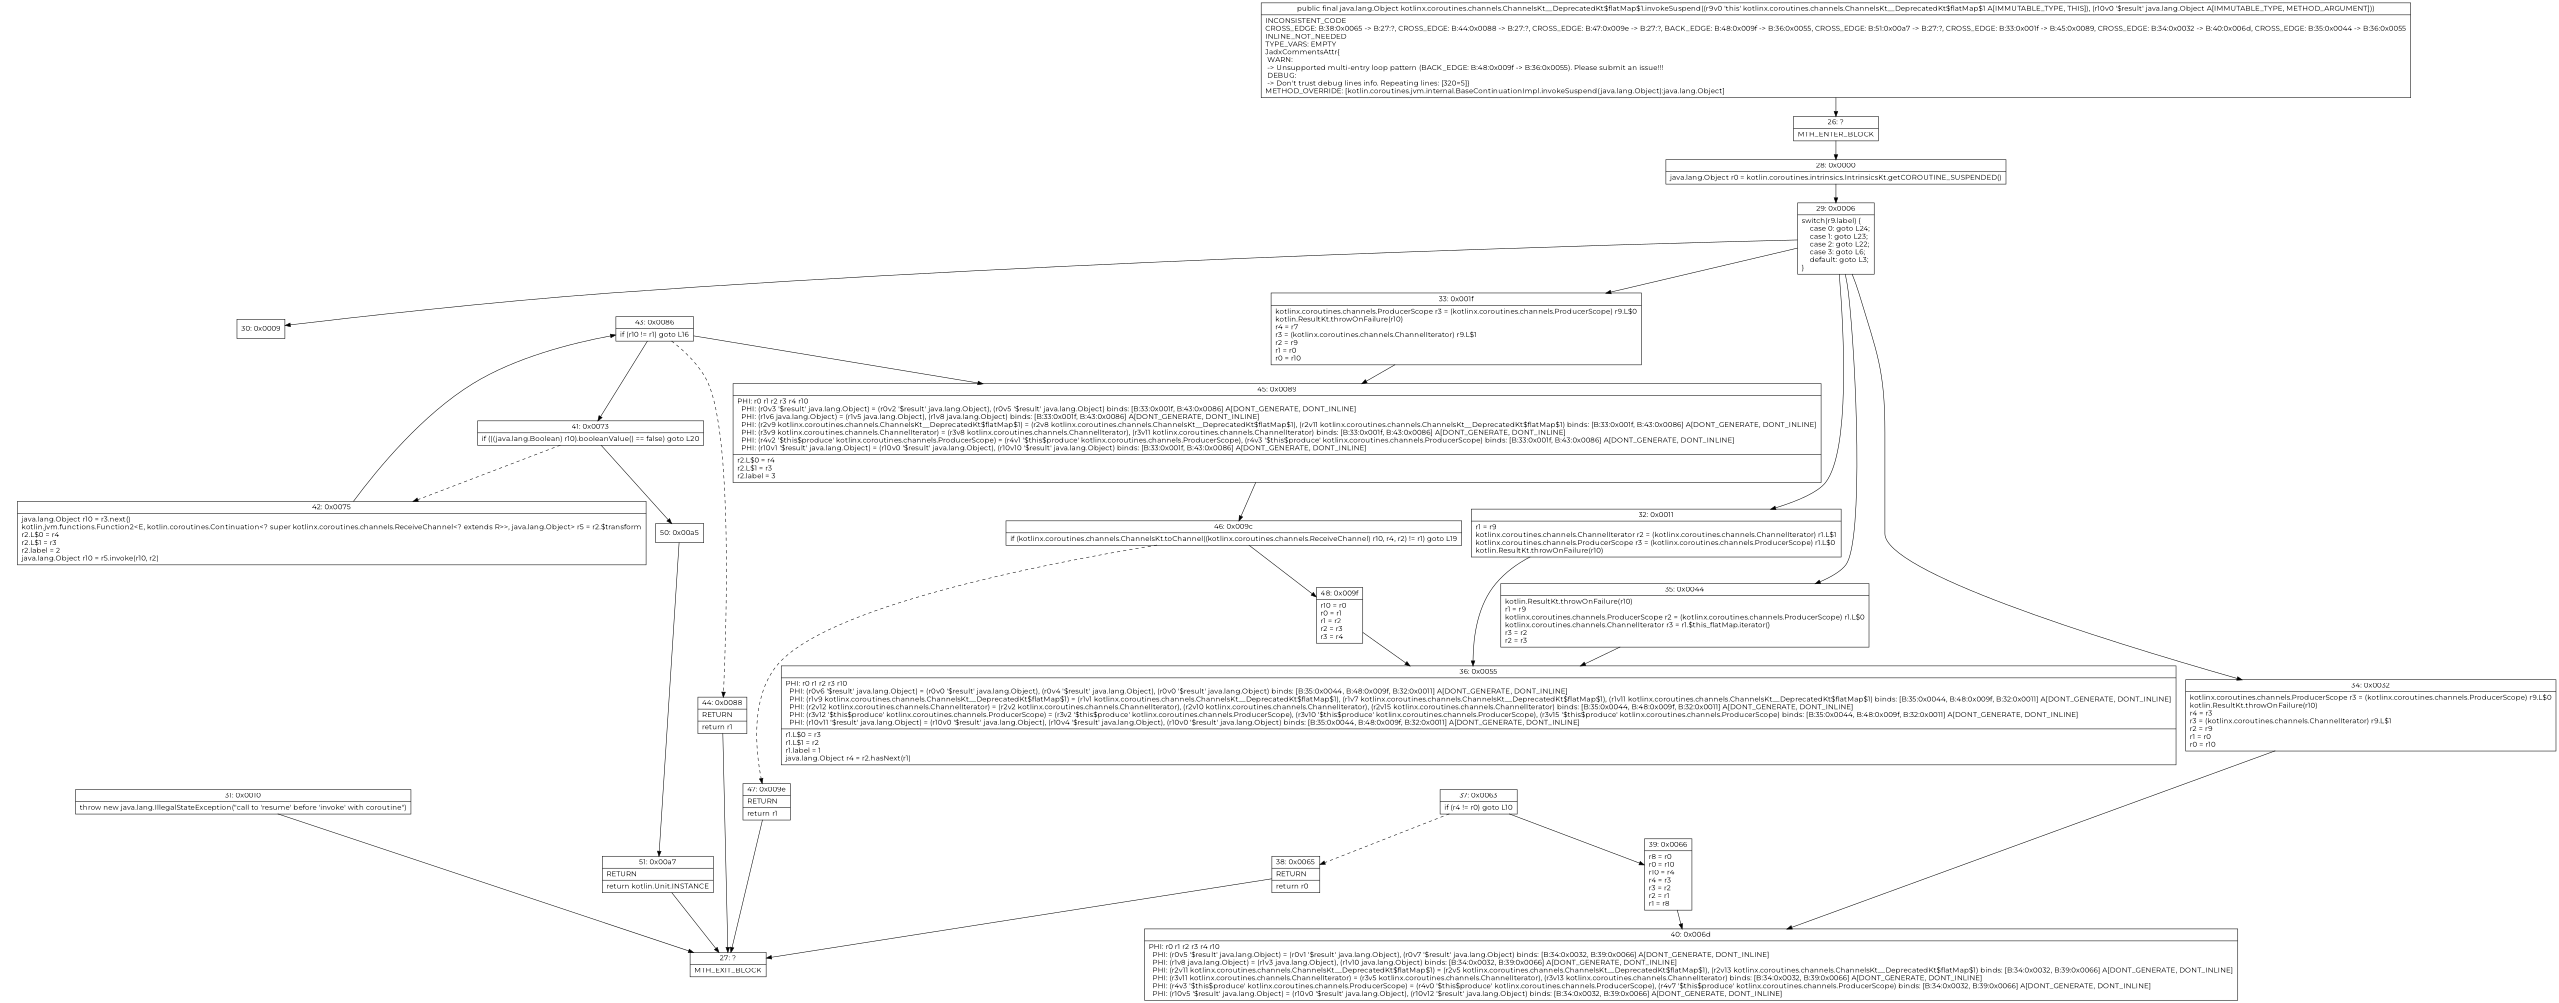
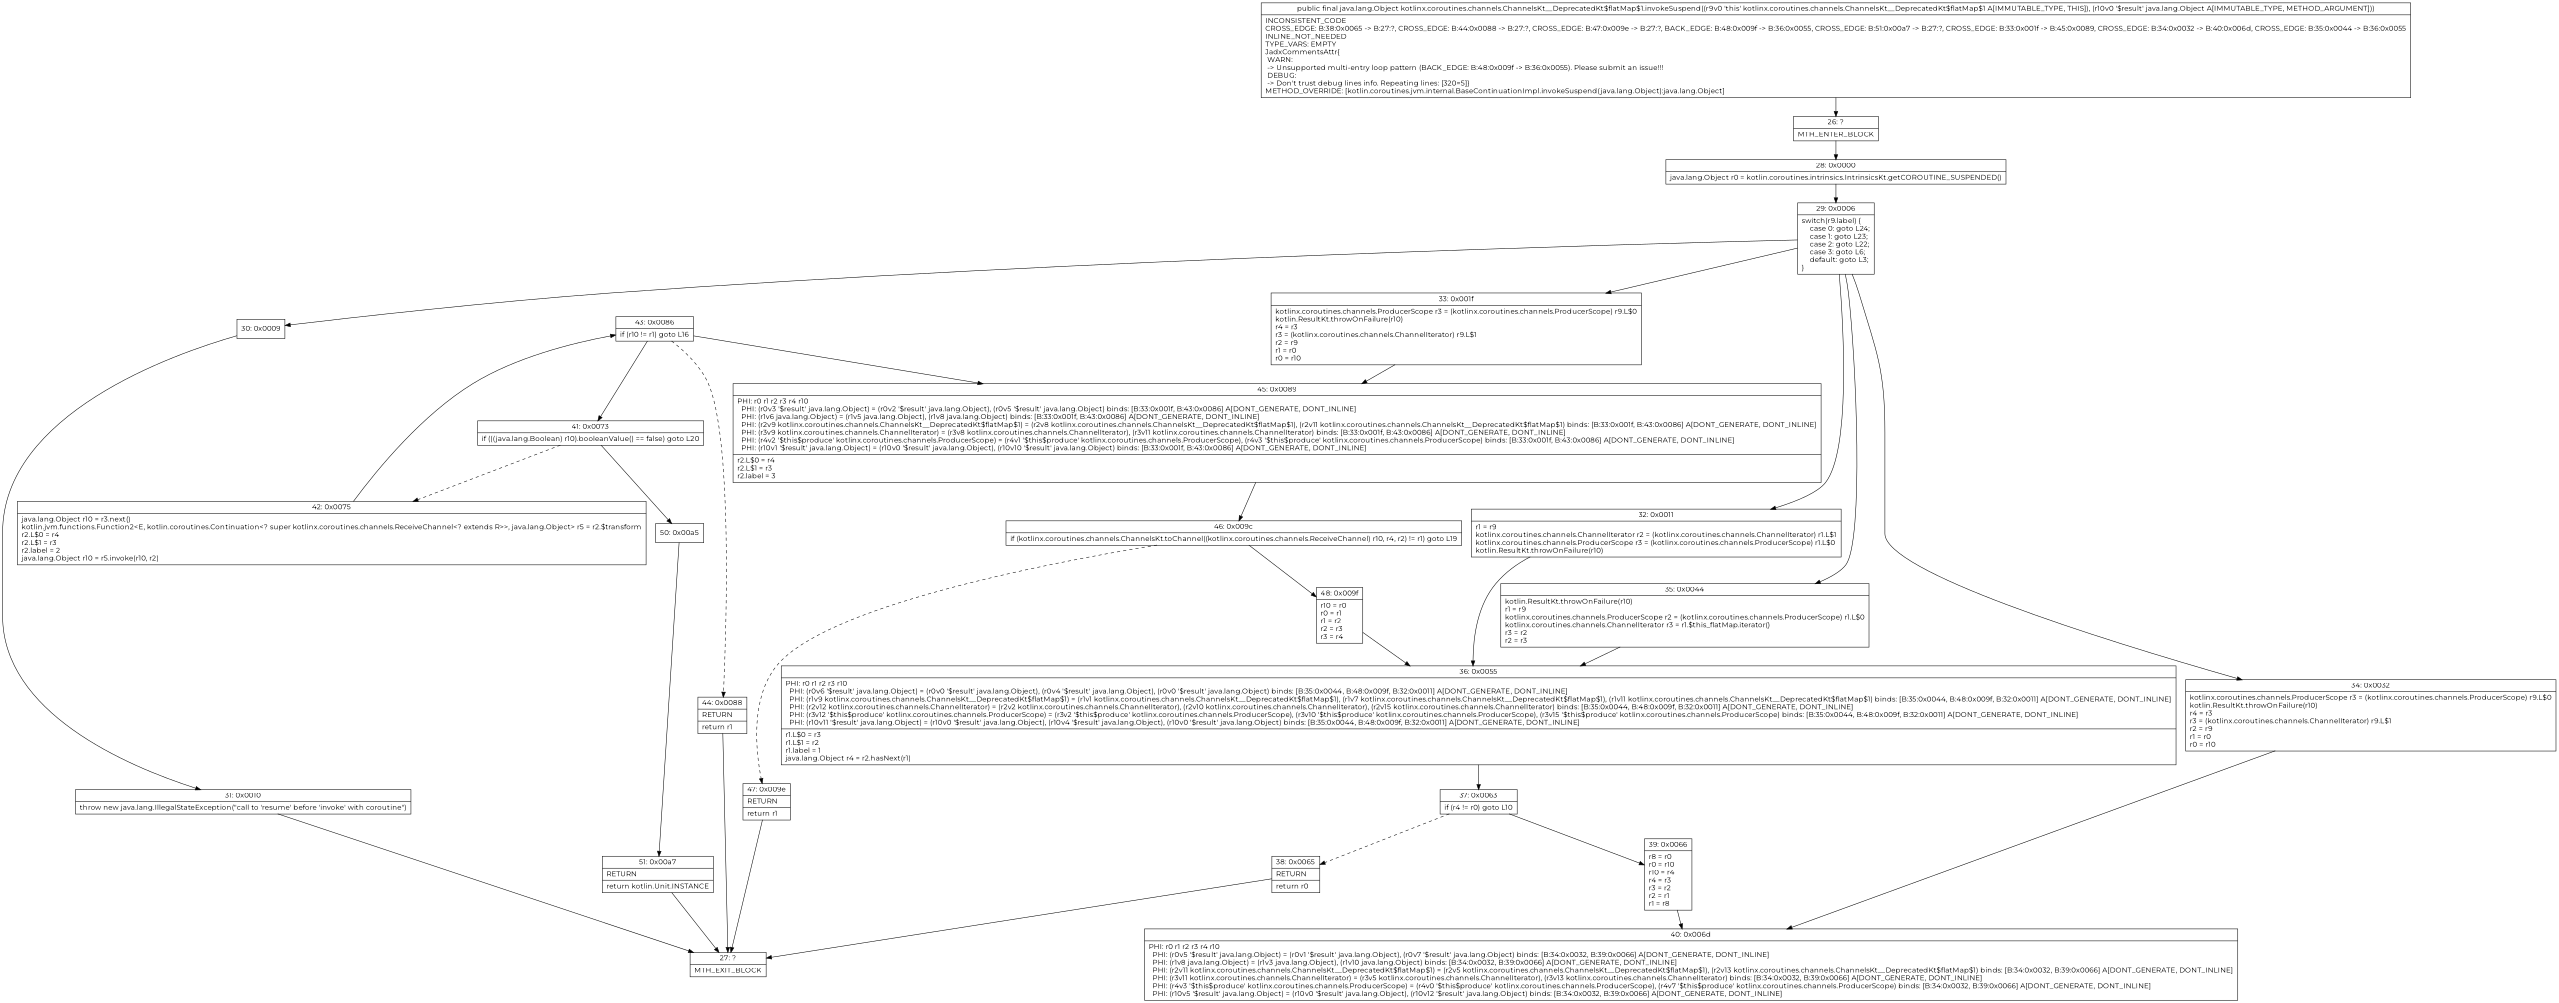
(1287, 327) -> (1287, 327)
none -> (3, 549)
none -> (1479, 775)
